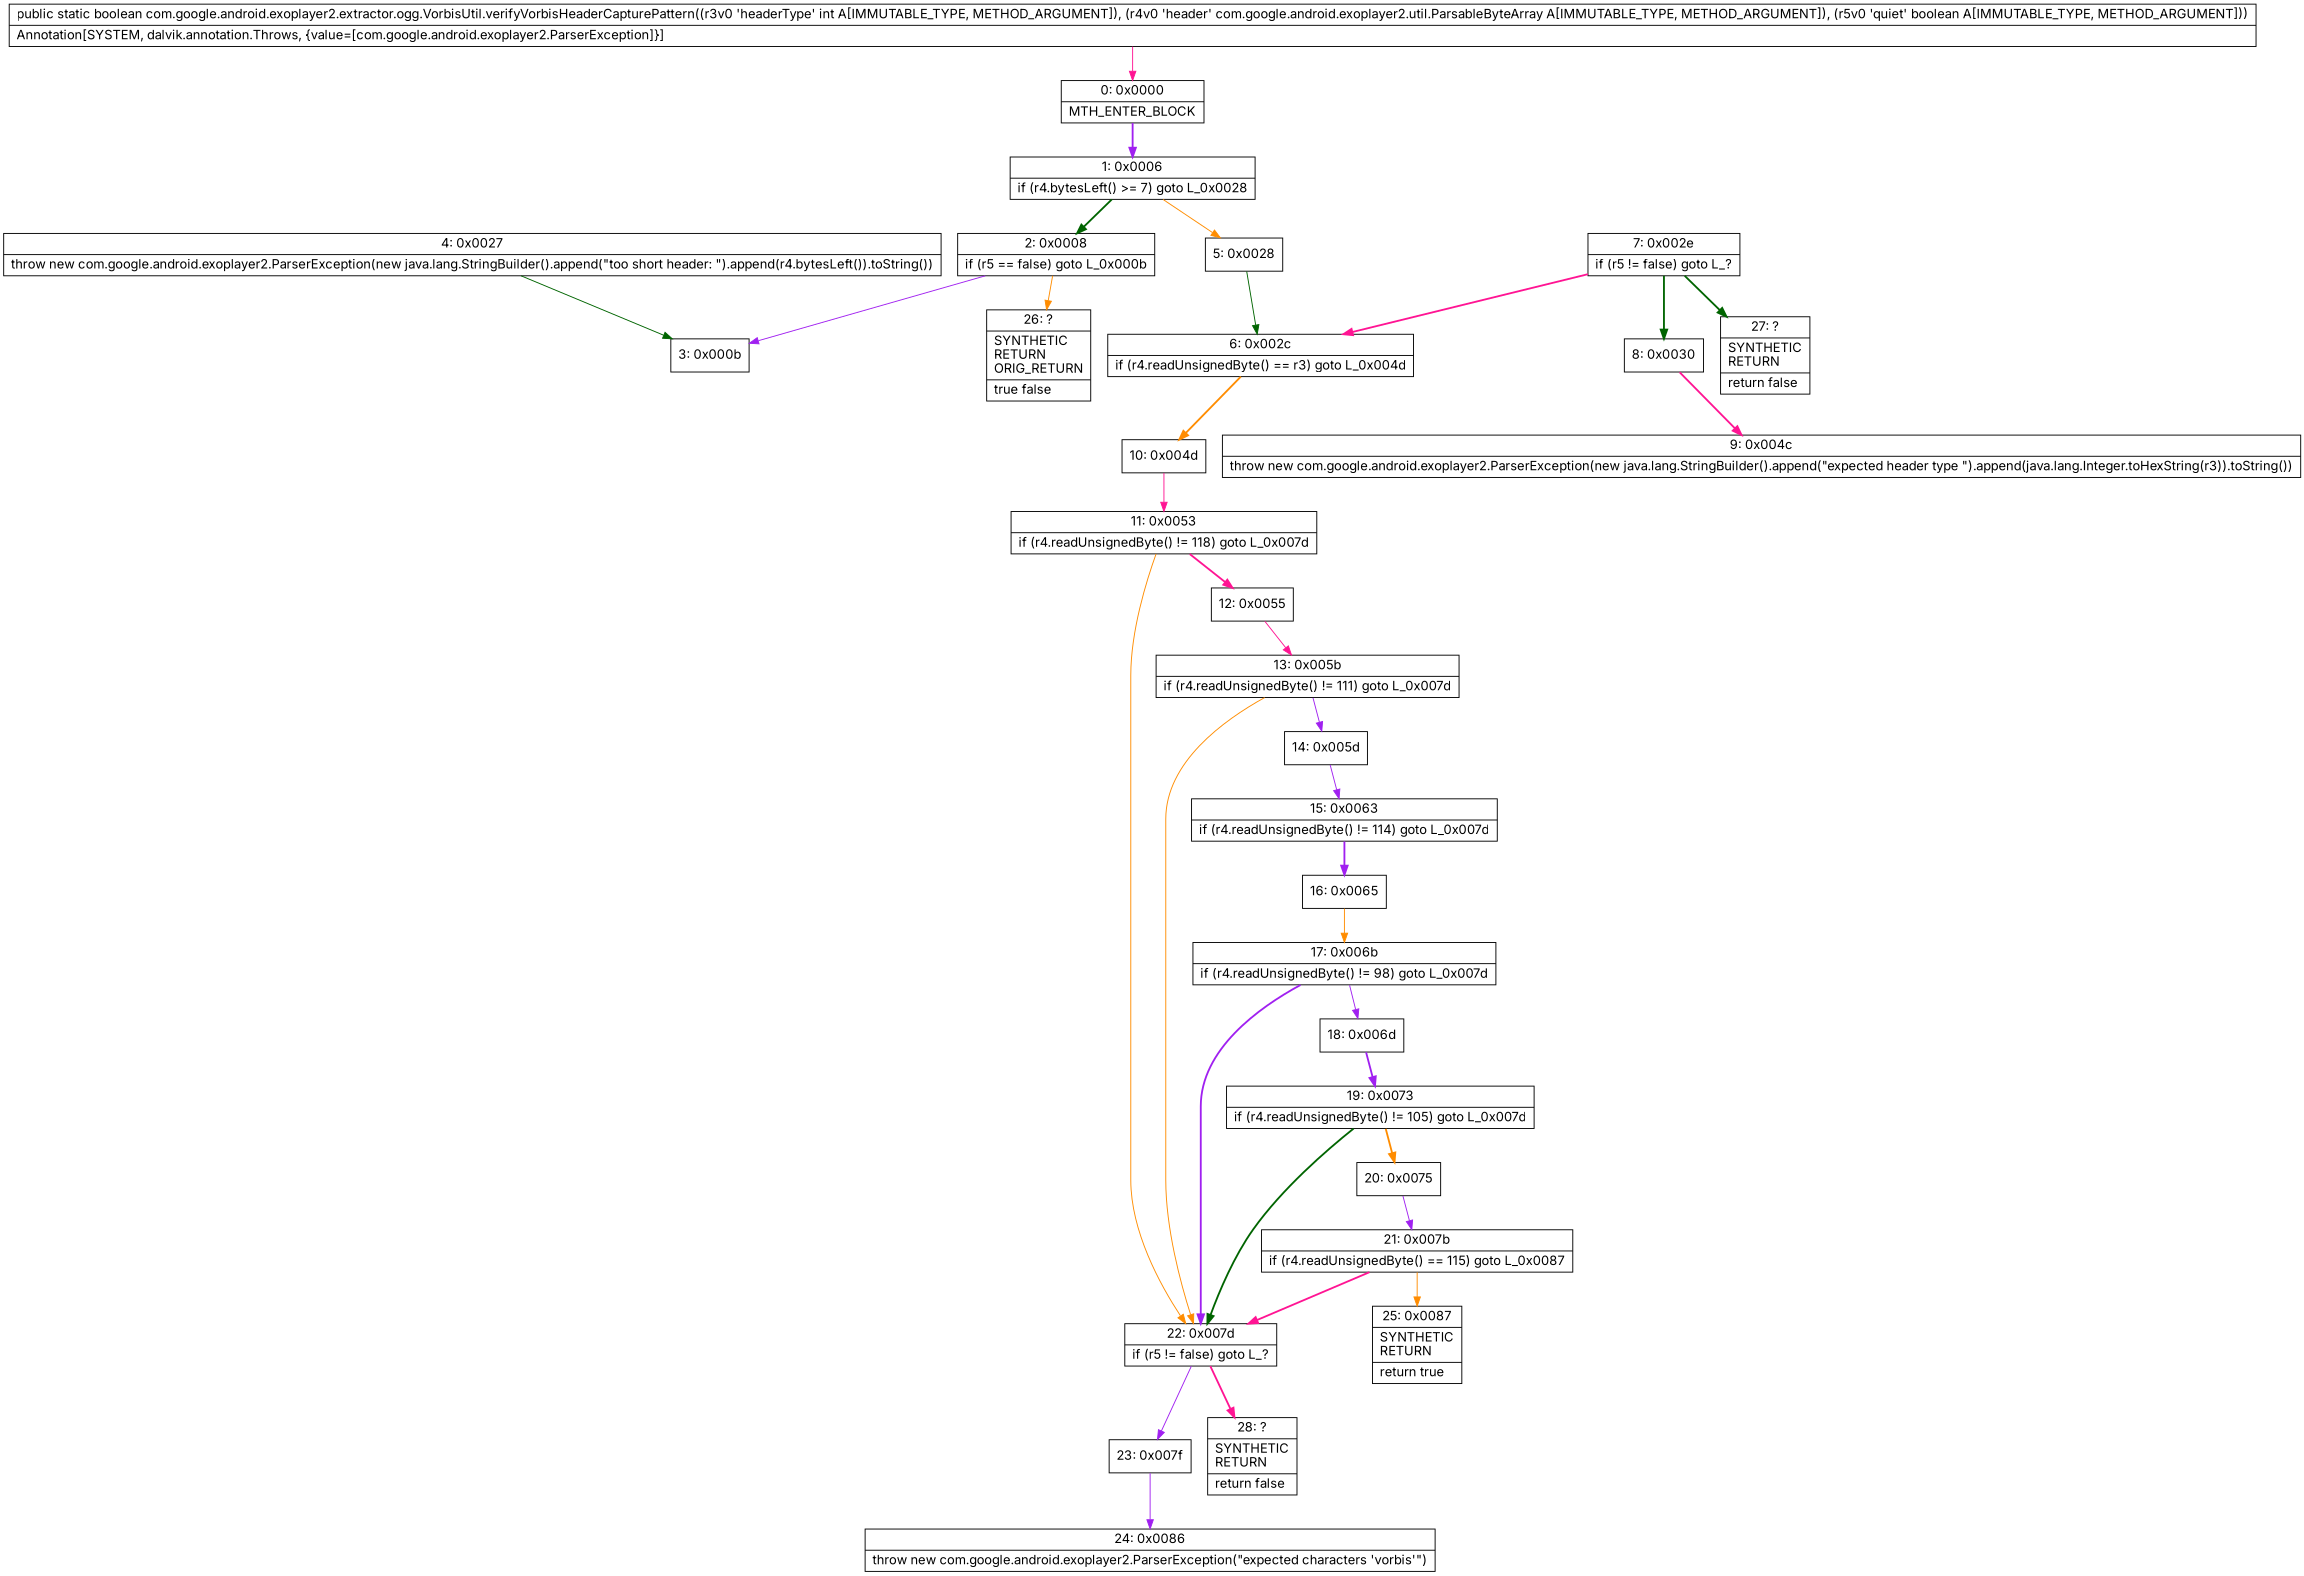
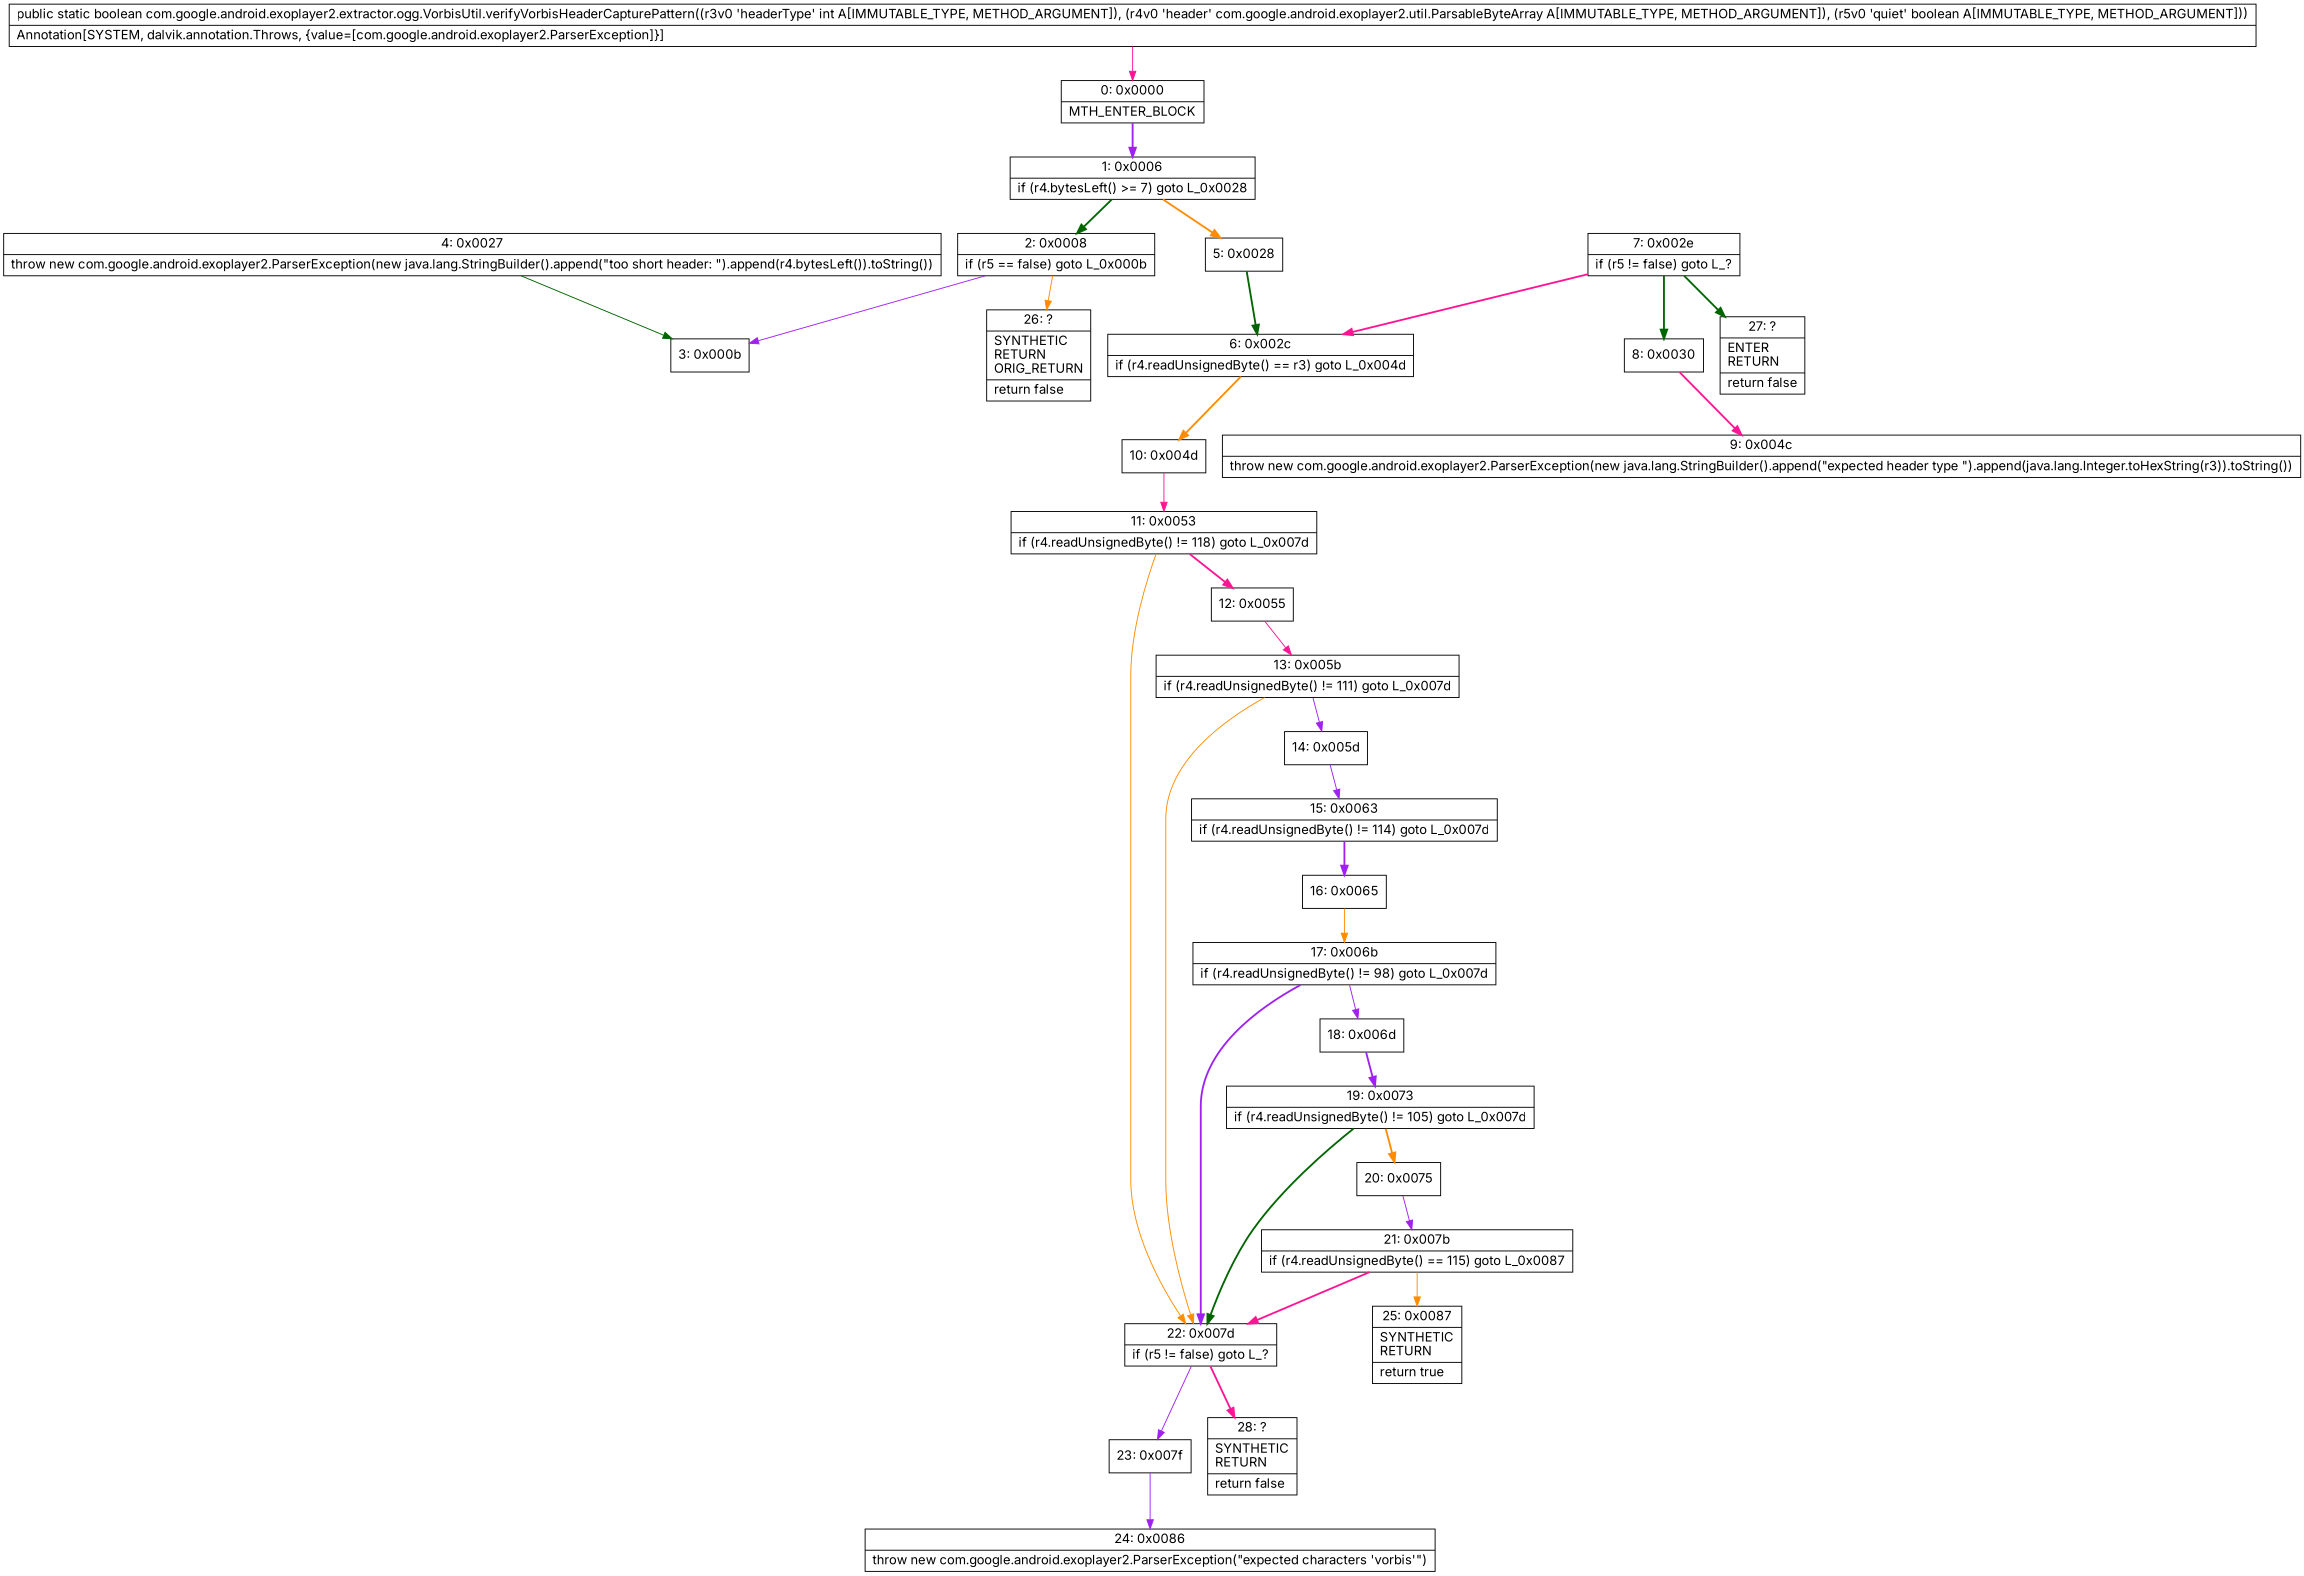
(1188, 216) -> (1188, 216)
(1251, 298) -> (1251, 298)
(1765, 348) -> (1749, 348)
(1023, 390) -> (1029, 390)
